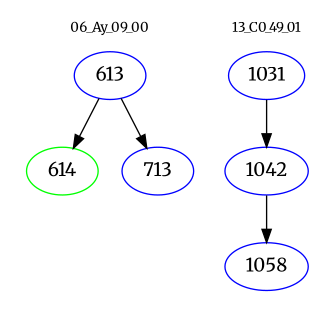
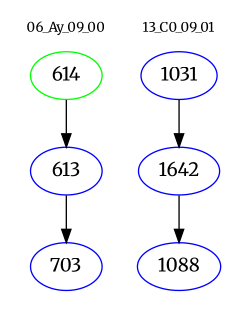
(267, 29) -> (179, 29)
(89, 117) -> (66, 117)
(158, 171) -> (66, 267)
(267, 171) -> (179, 171)
(267, 267) -> (179, 267)
